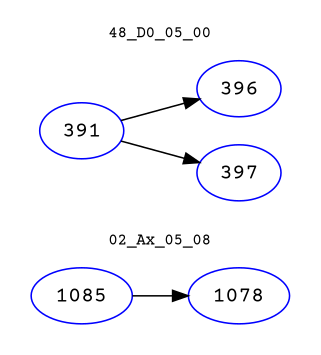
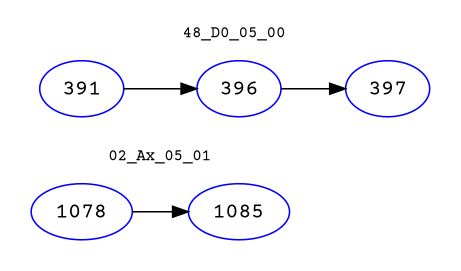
(153, 150) -> (305, 89)
(160, 241) -> (160, 156)
(152, 296) -> (152, 212)
